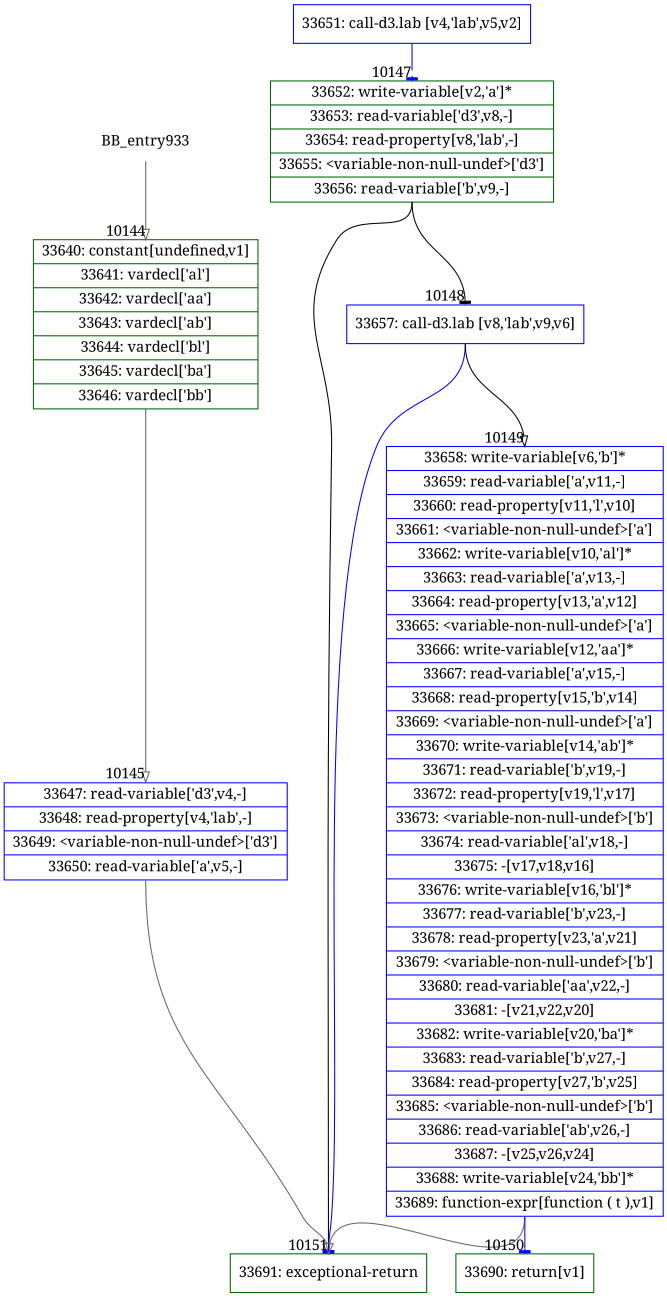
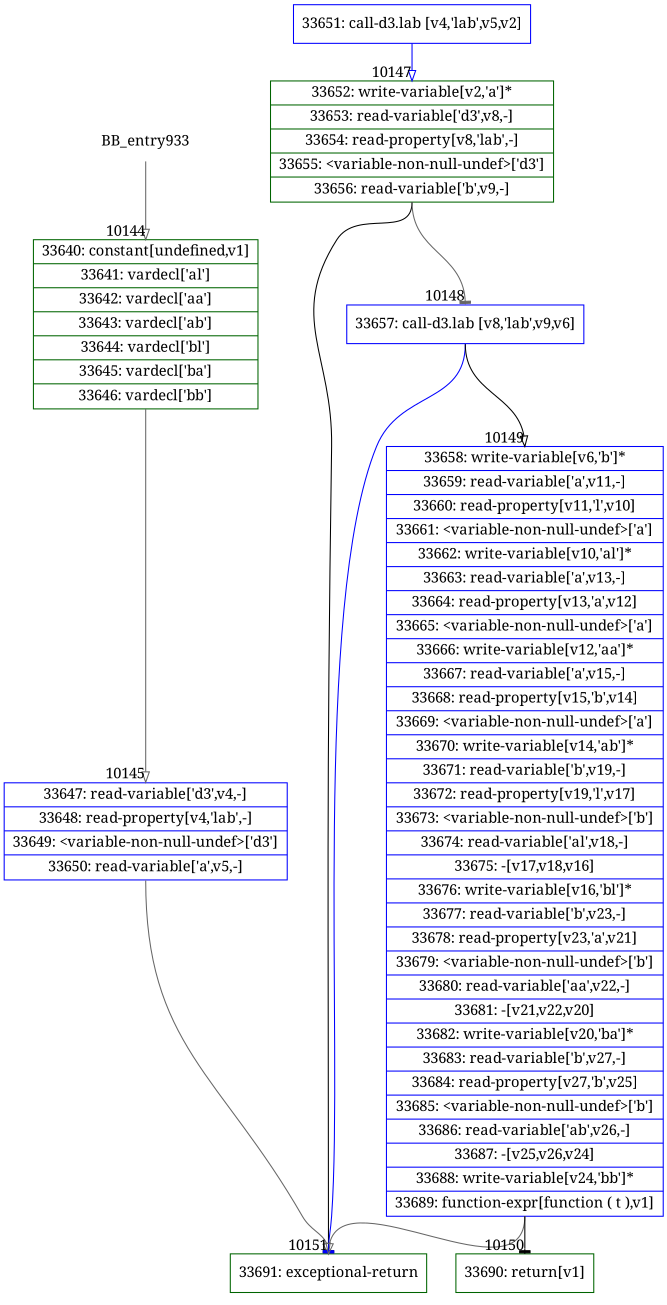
(412, 57) -> (412, 57)
(437, 251) -> (437, 251)
(525, 1236) -> (525, 1236)
